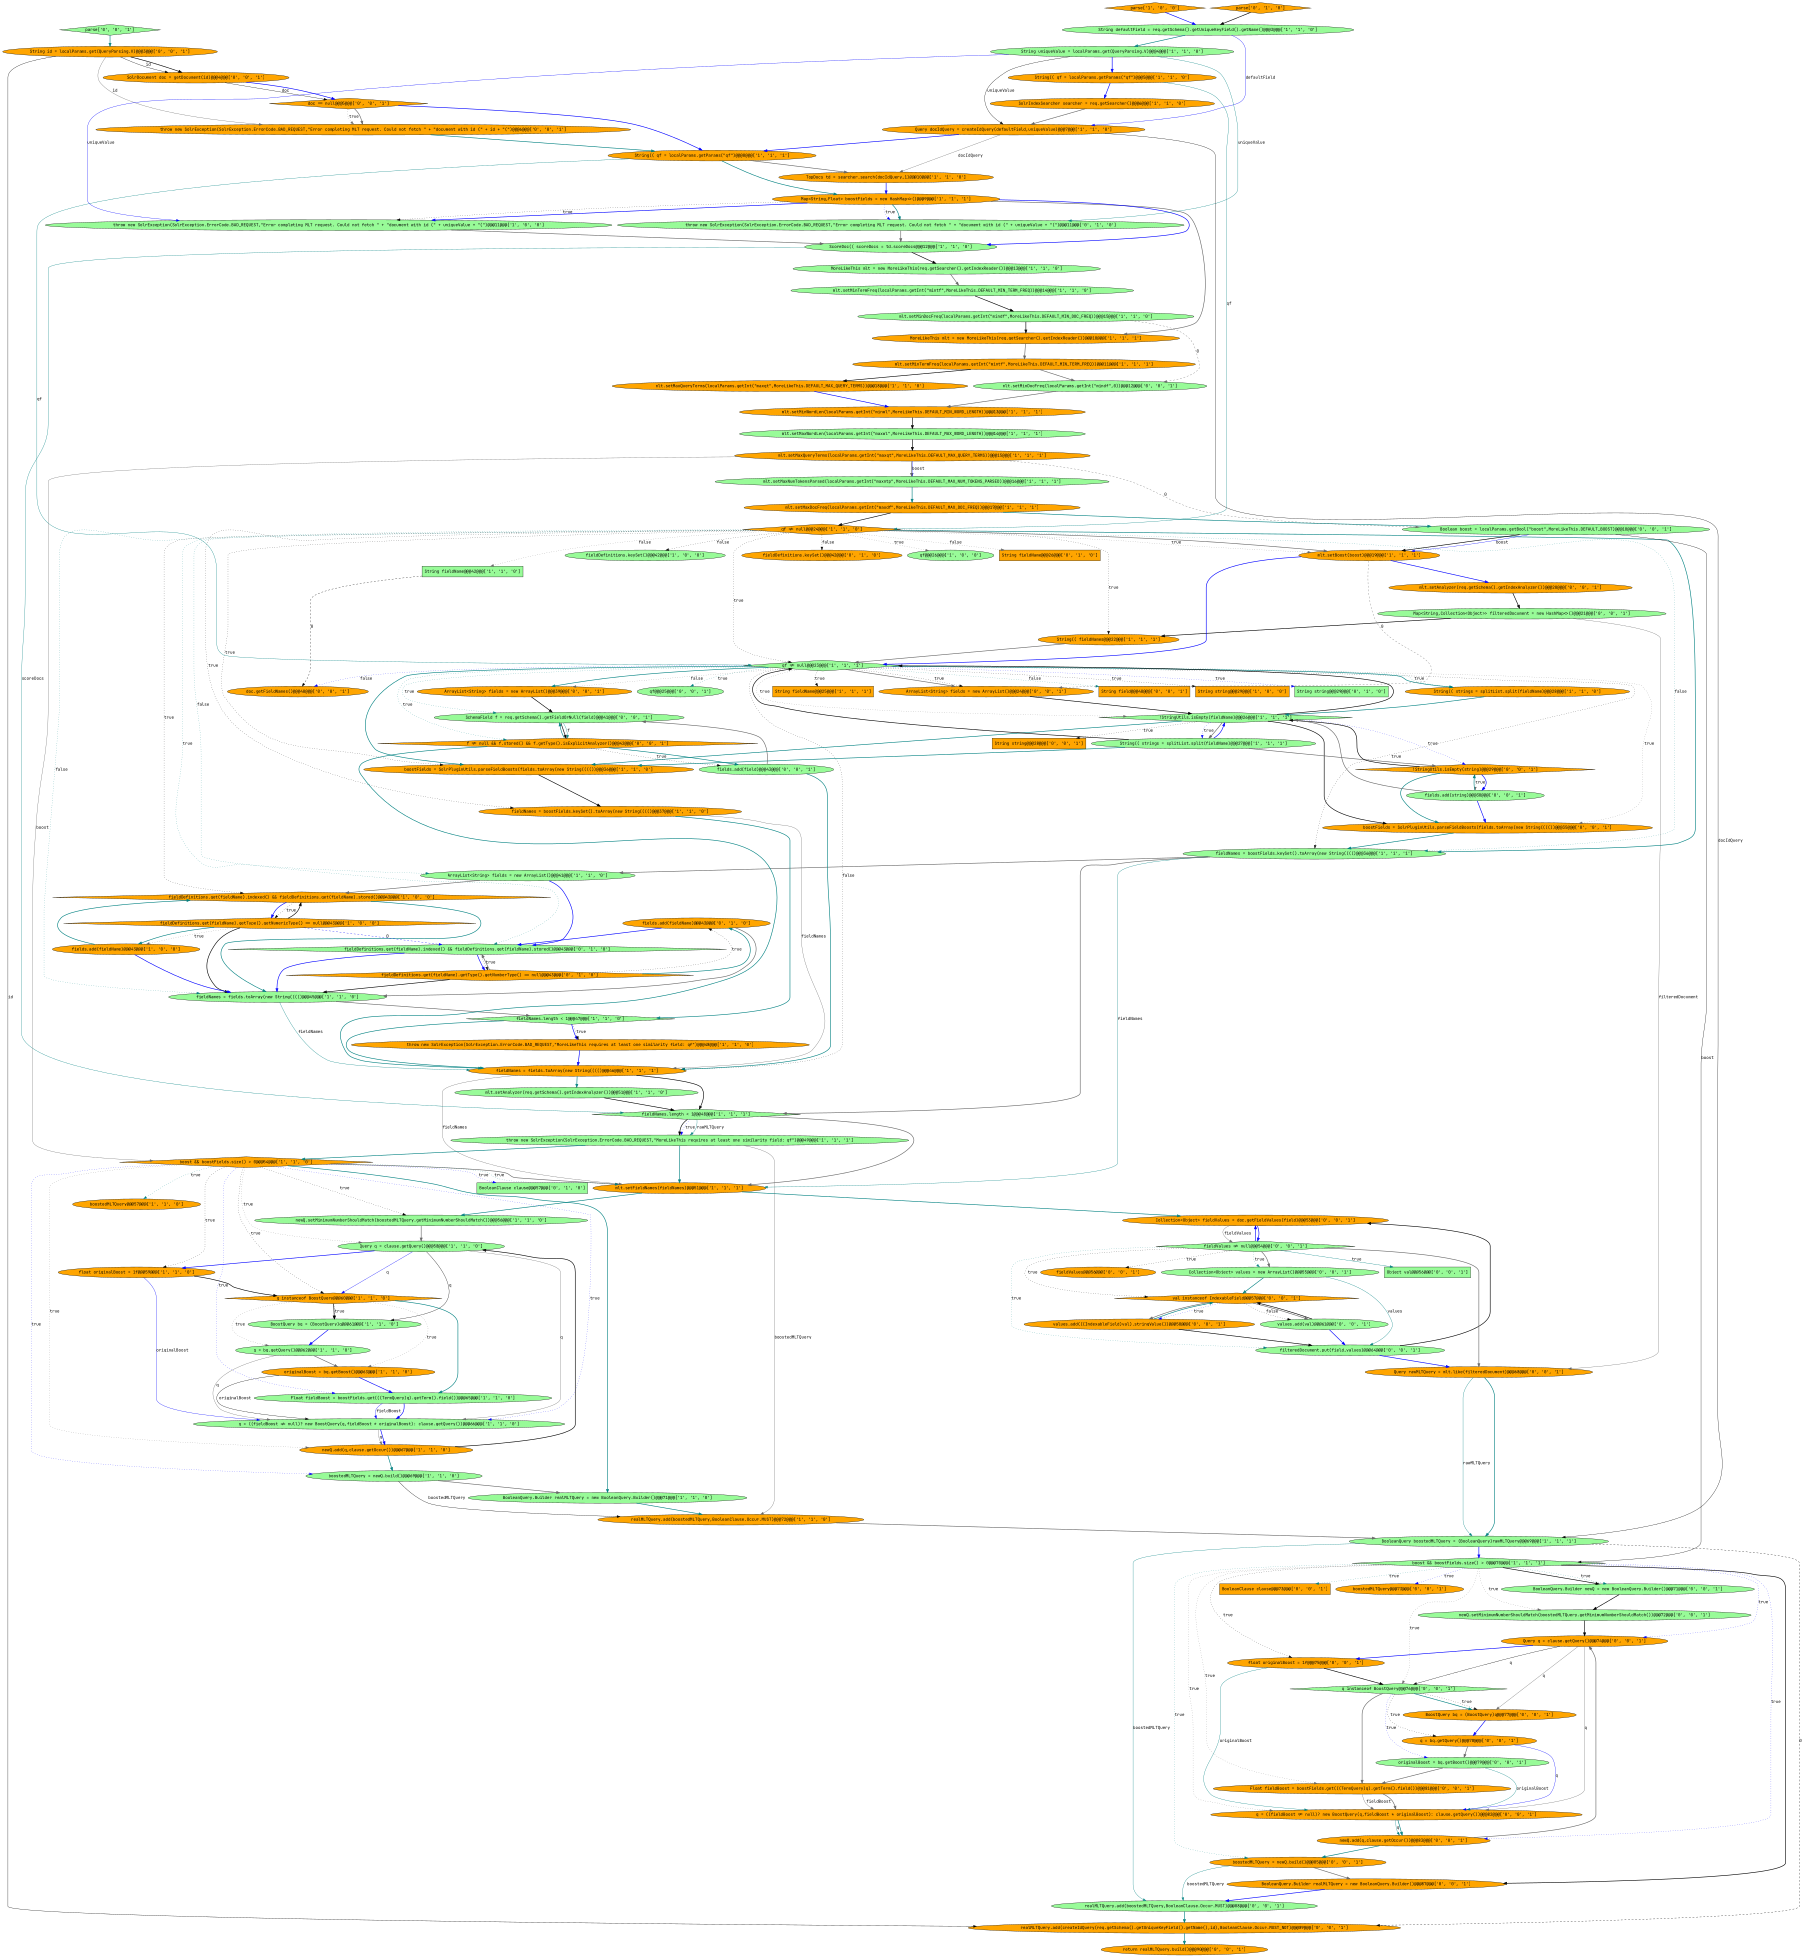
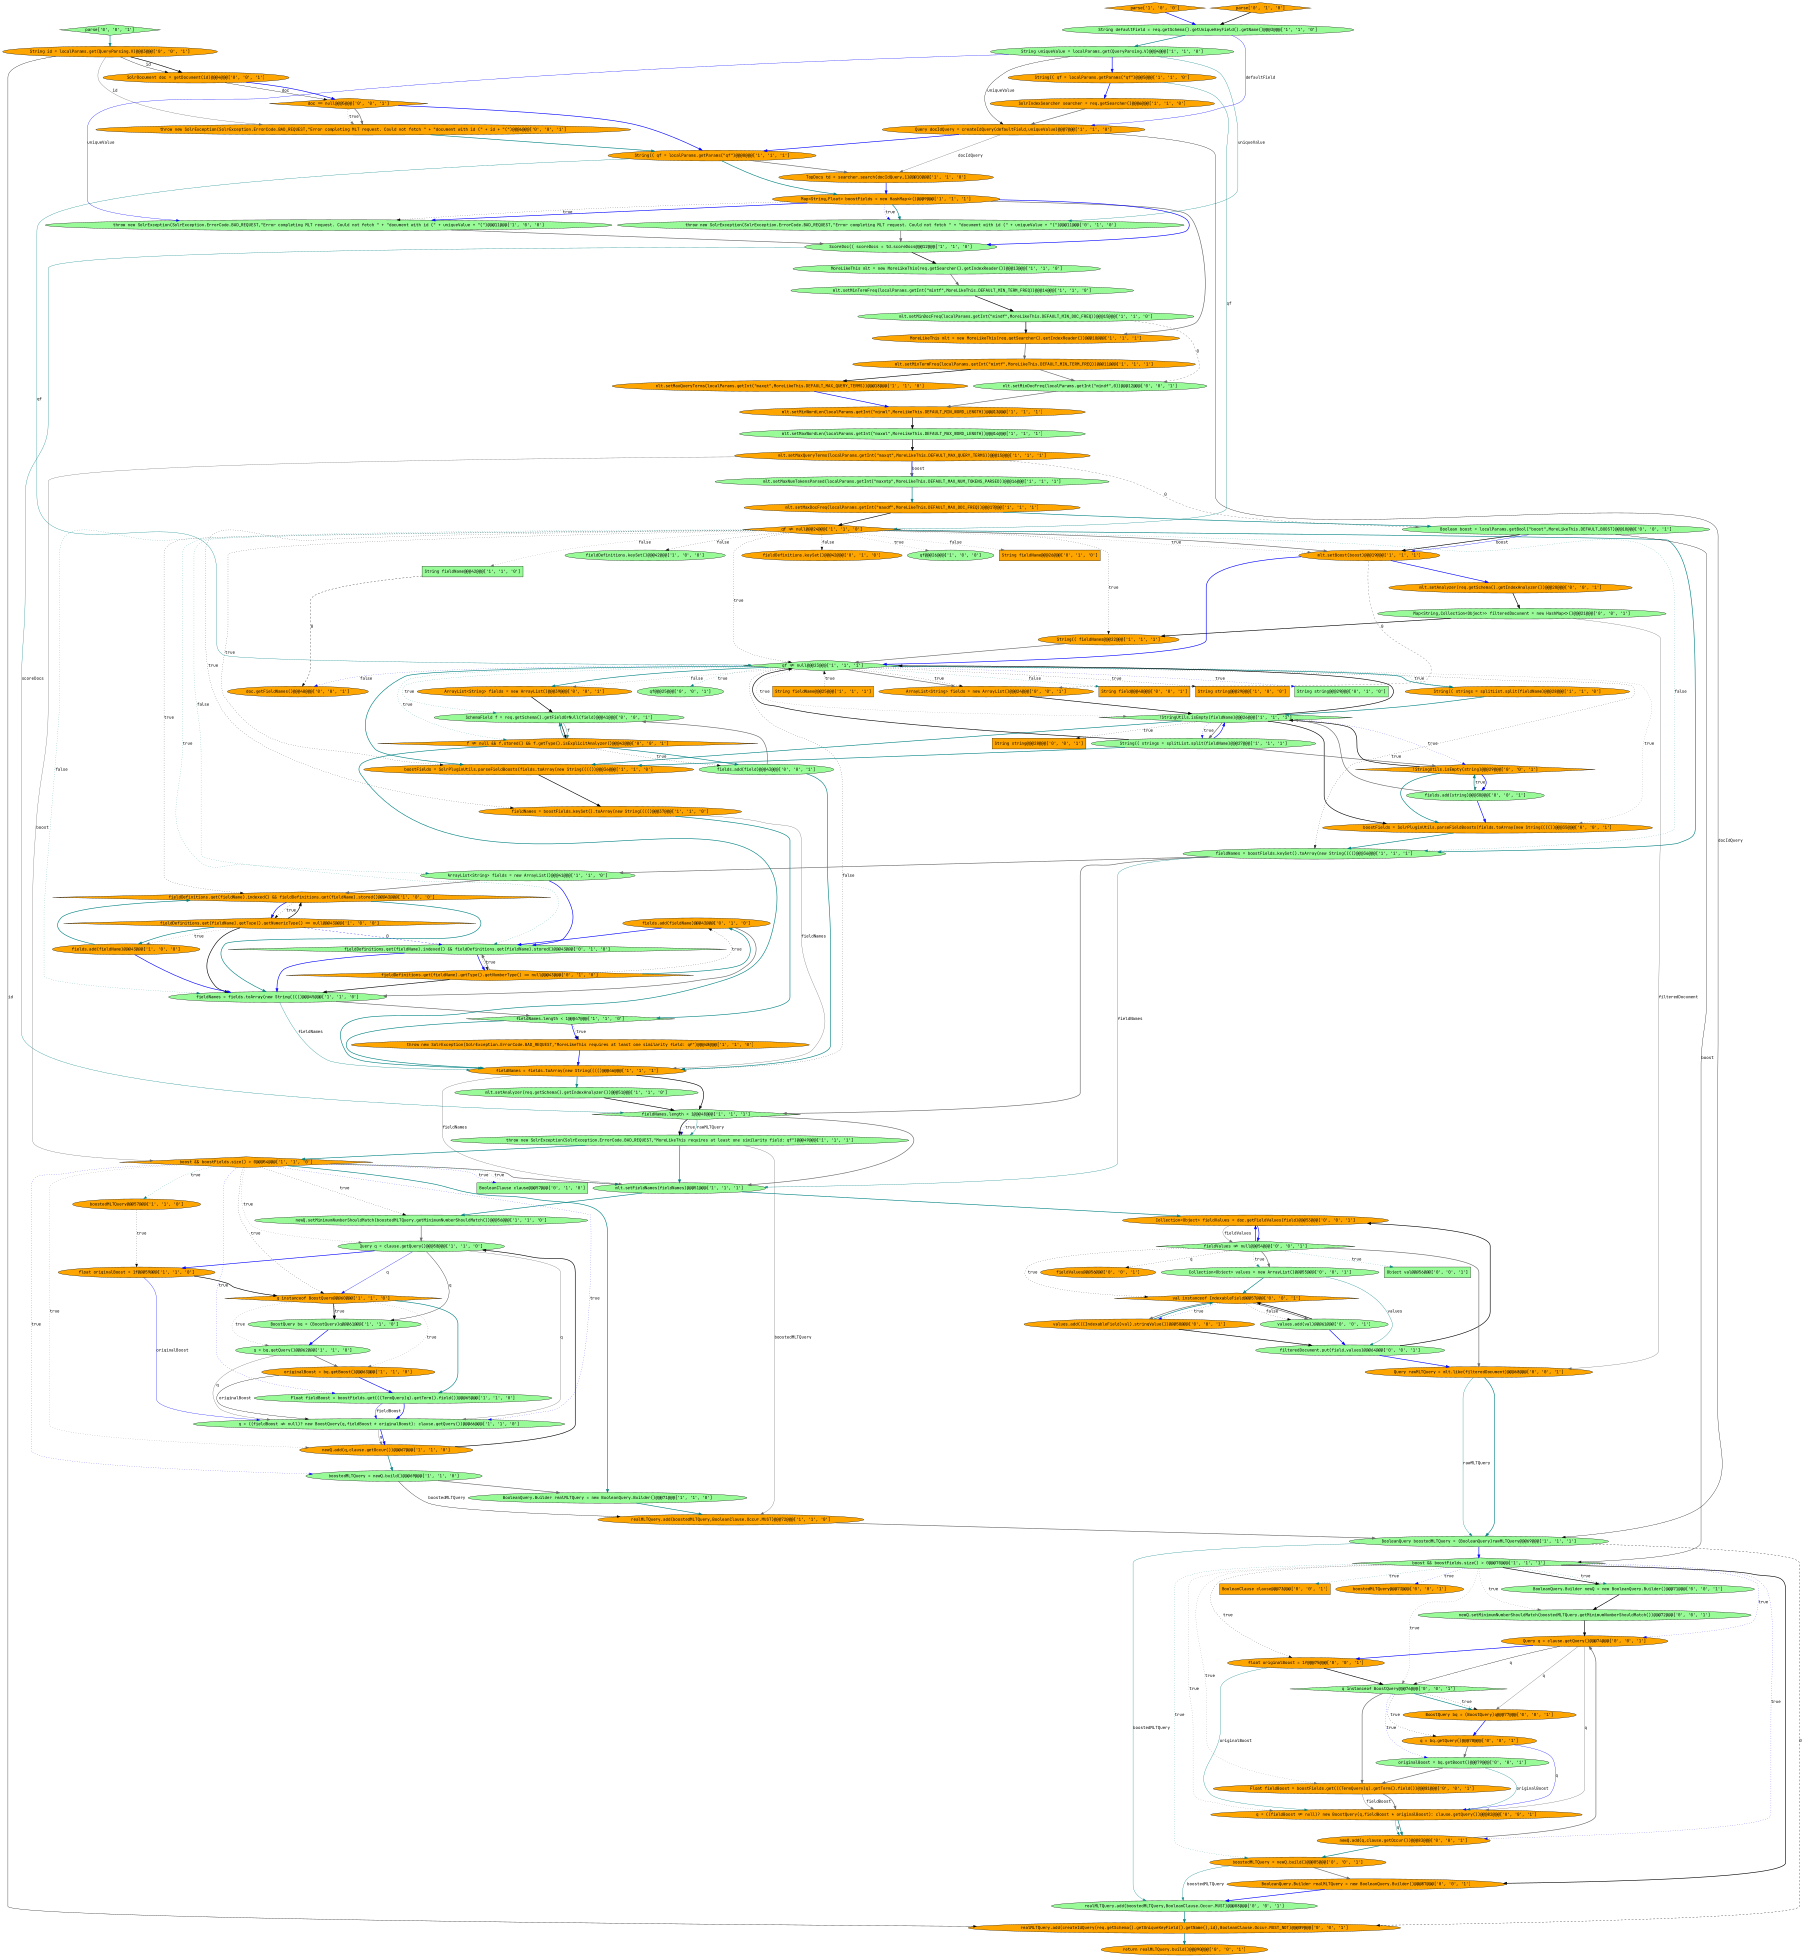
(815, 677) -> (825, 680)
(679, 1188) -> (679, 1188)
(205, 1224) -> (137, 1237)
(1335, 1258) -> (1335, 1258)
(1191, 1259) -> (1191, 1259)
(1029, 1331) -> none
